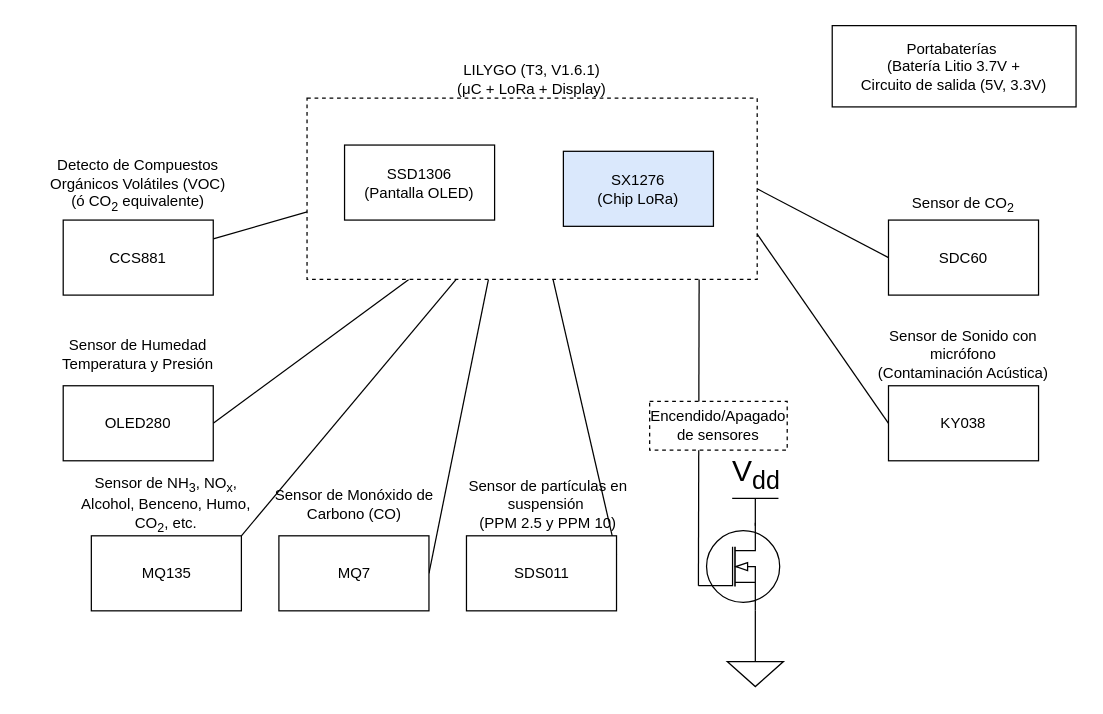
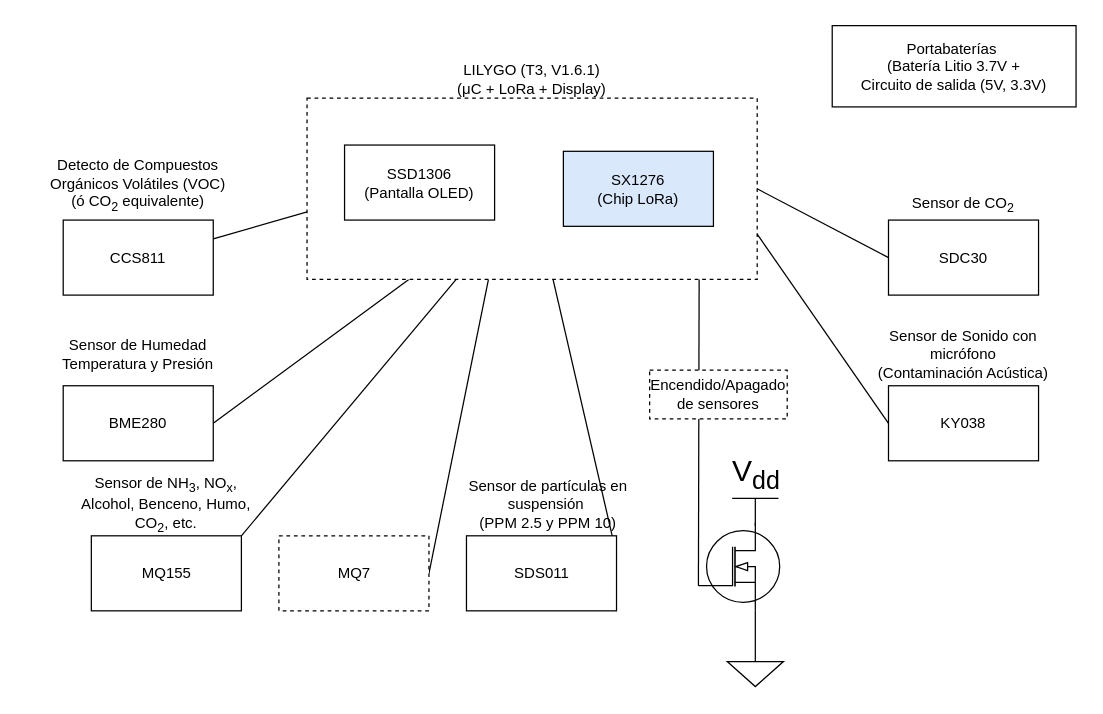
(138, 258) -> (138, 258)
(963, 258) -> (963, 258)
(138, 423) -> (138, 423)
(718, 426) -> (718, 394)
(354, 504) -> none
(167, 573) -> (167, 573)
(354, 573) -> (354, 573)
